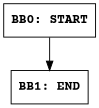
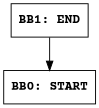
(50, 49) -> (50, 49)
